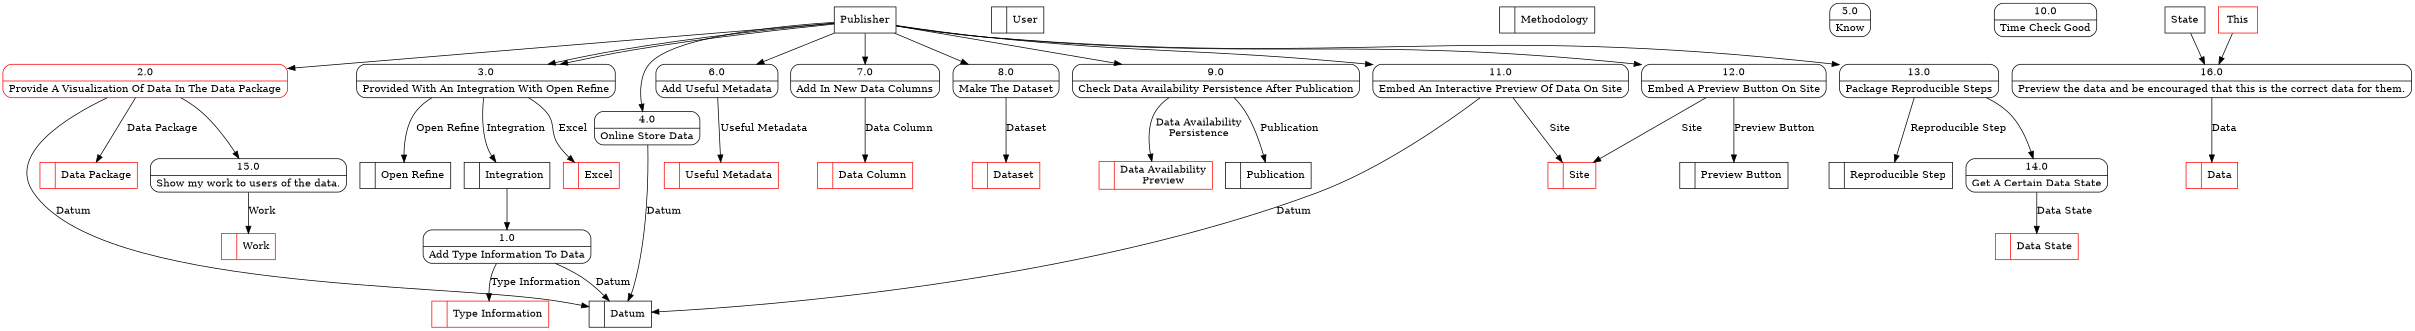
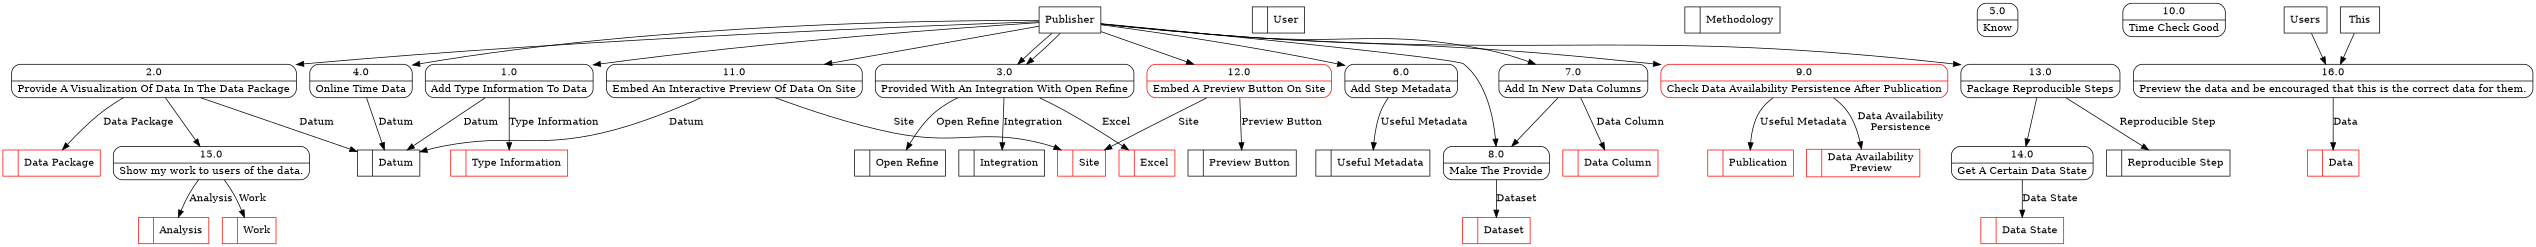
(2185, 20) -> (2306, 20)
(2238, 20) -> (2360, 20)
(145, 81) -> (154, 81)
(1216, 81) -> (1804, 81)
(1734, 81) -> (1239, 81)
(717, 89) -> (1401, 89)
(1006, 89) -> (1496, 171)
none -> (1537, 119)
(1290, 128) -> (1804, 122)
(647, 136) -> (361, 89)
(721, 175) -> (1373, 163)
(1268, 175) -> (1751, 163)
(507, 205) -> (820, 40)
none -> (174, 231)
